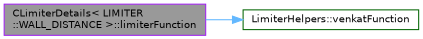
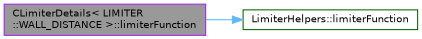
(331, 20) -> (330, 20)
